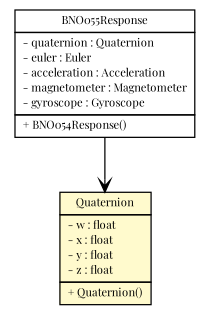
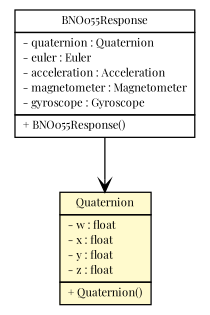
(75, 125) -> (75, 125)
